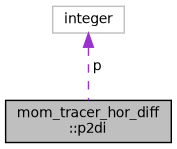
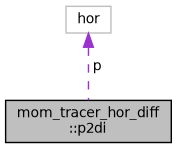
(88, 20) -> (88, 20)
